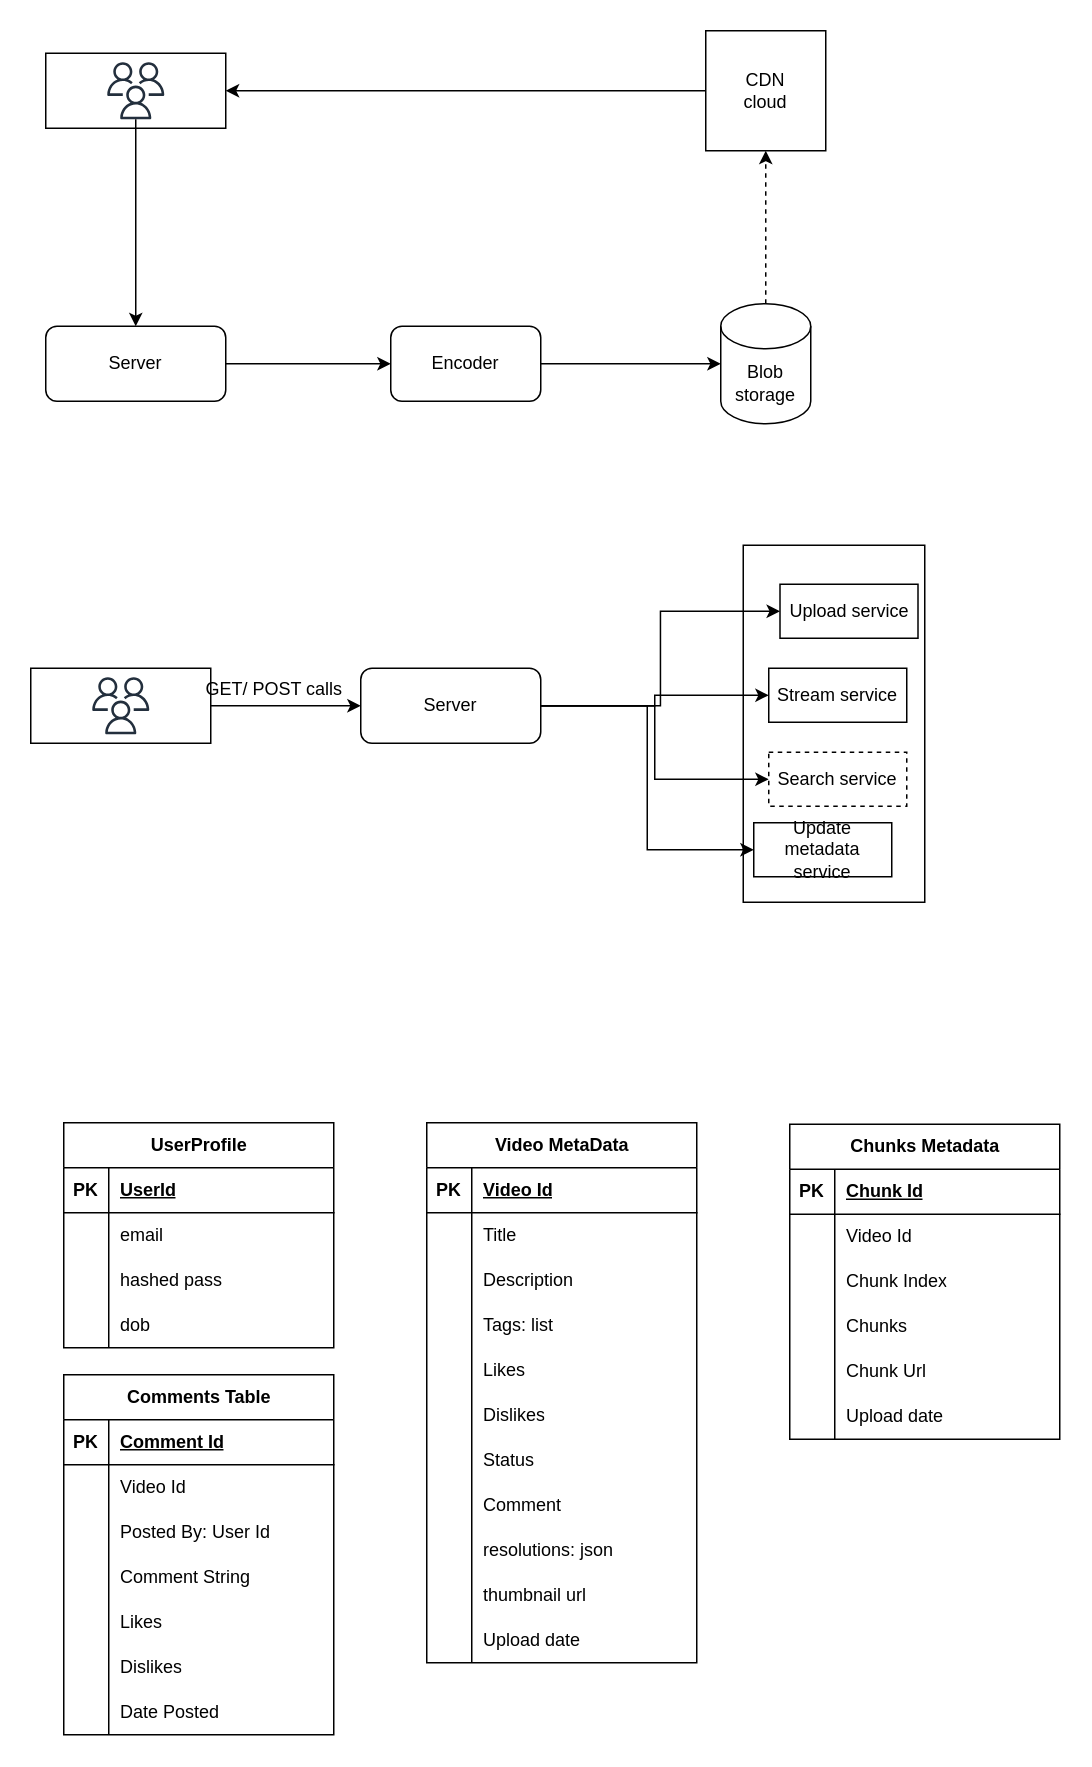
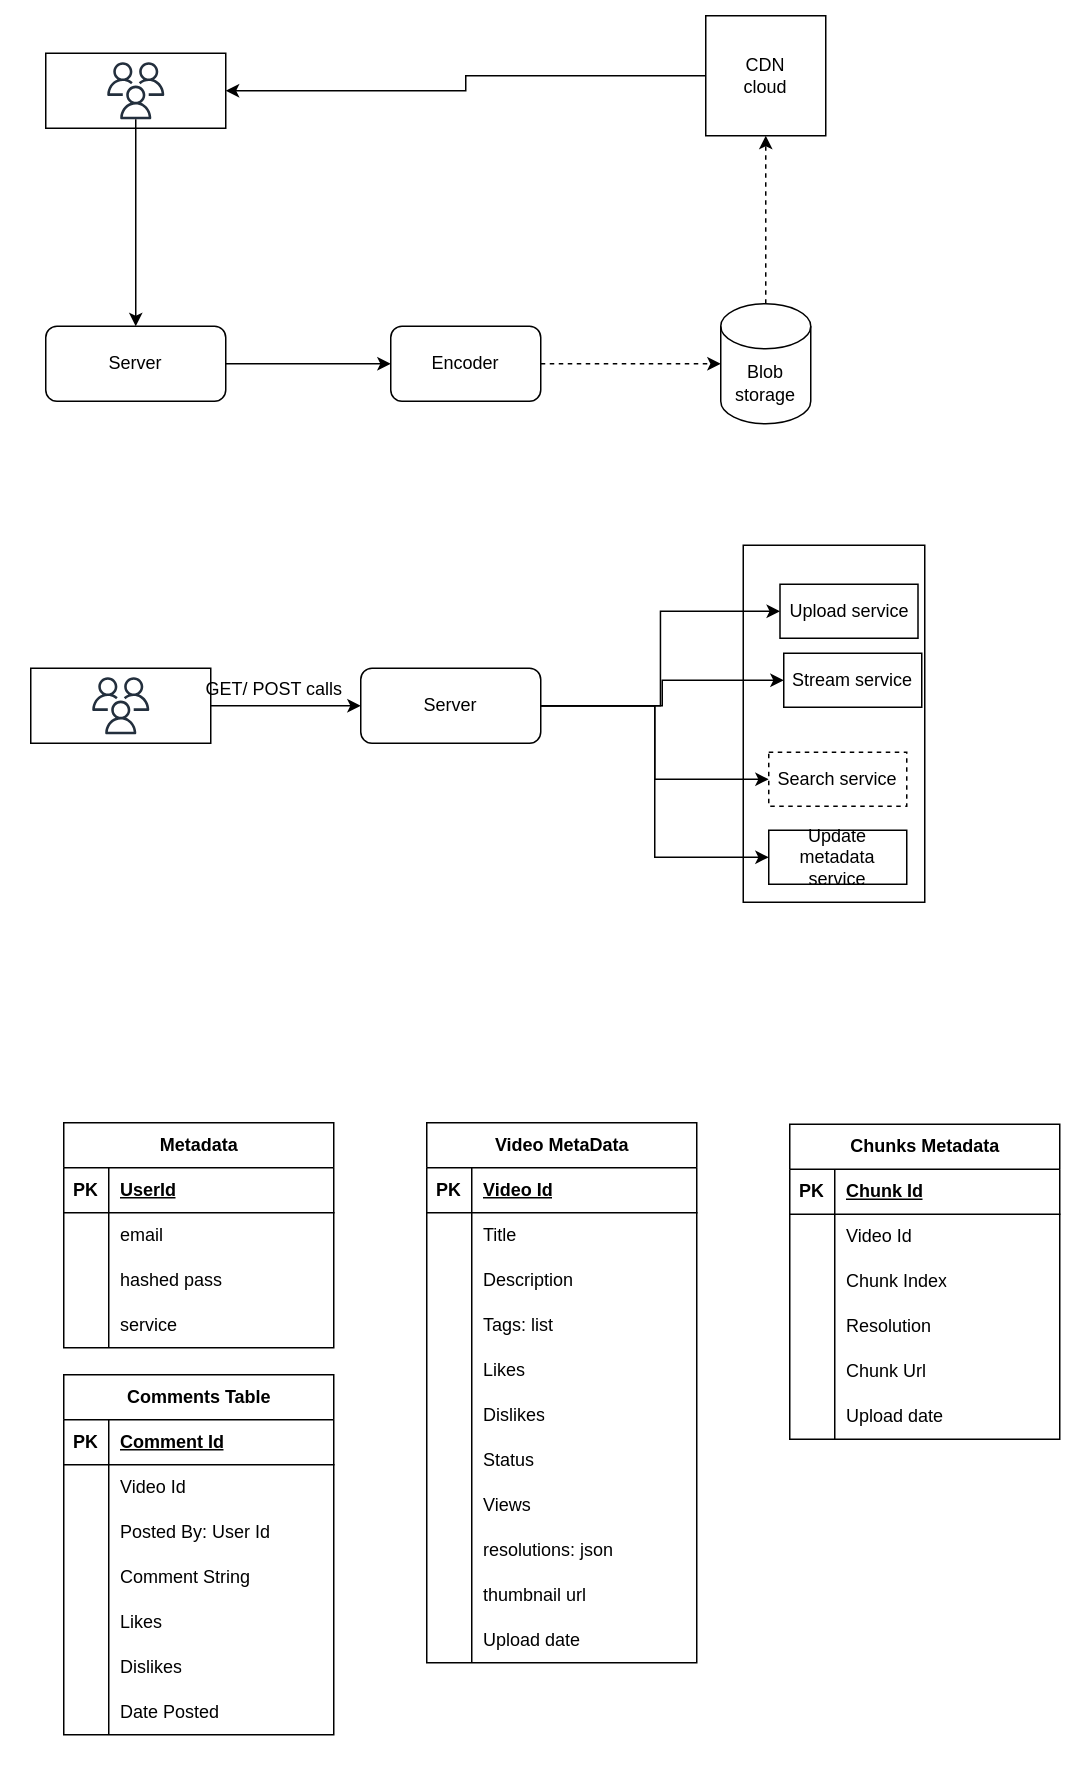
(766, 91) -> (766, 76)
(627, 364) -> (627, 364)
(838, 695) -> (853, 680)
(823, 850) -> (838, 857)
(200, 1145) -> (200, 1145)
(136, 1325) -> (154, 1325)
(877, 1327) -> (892, 1327)
(519, 1505) -> (507, 1505)
